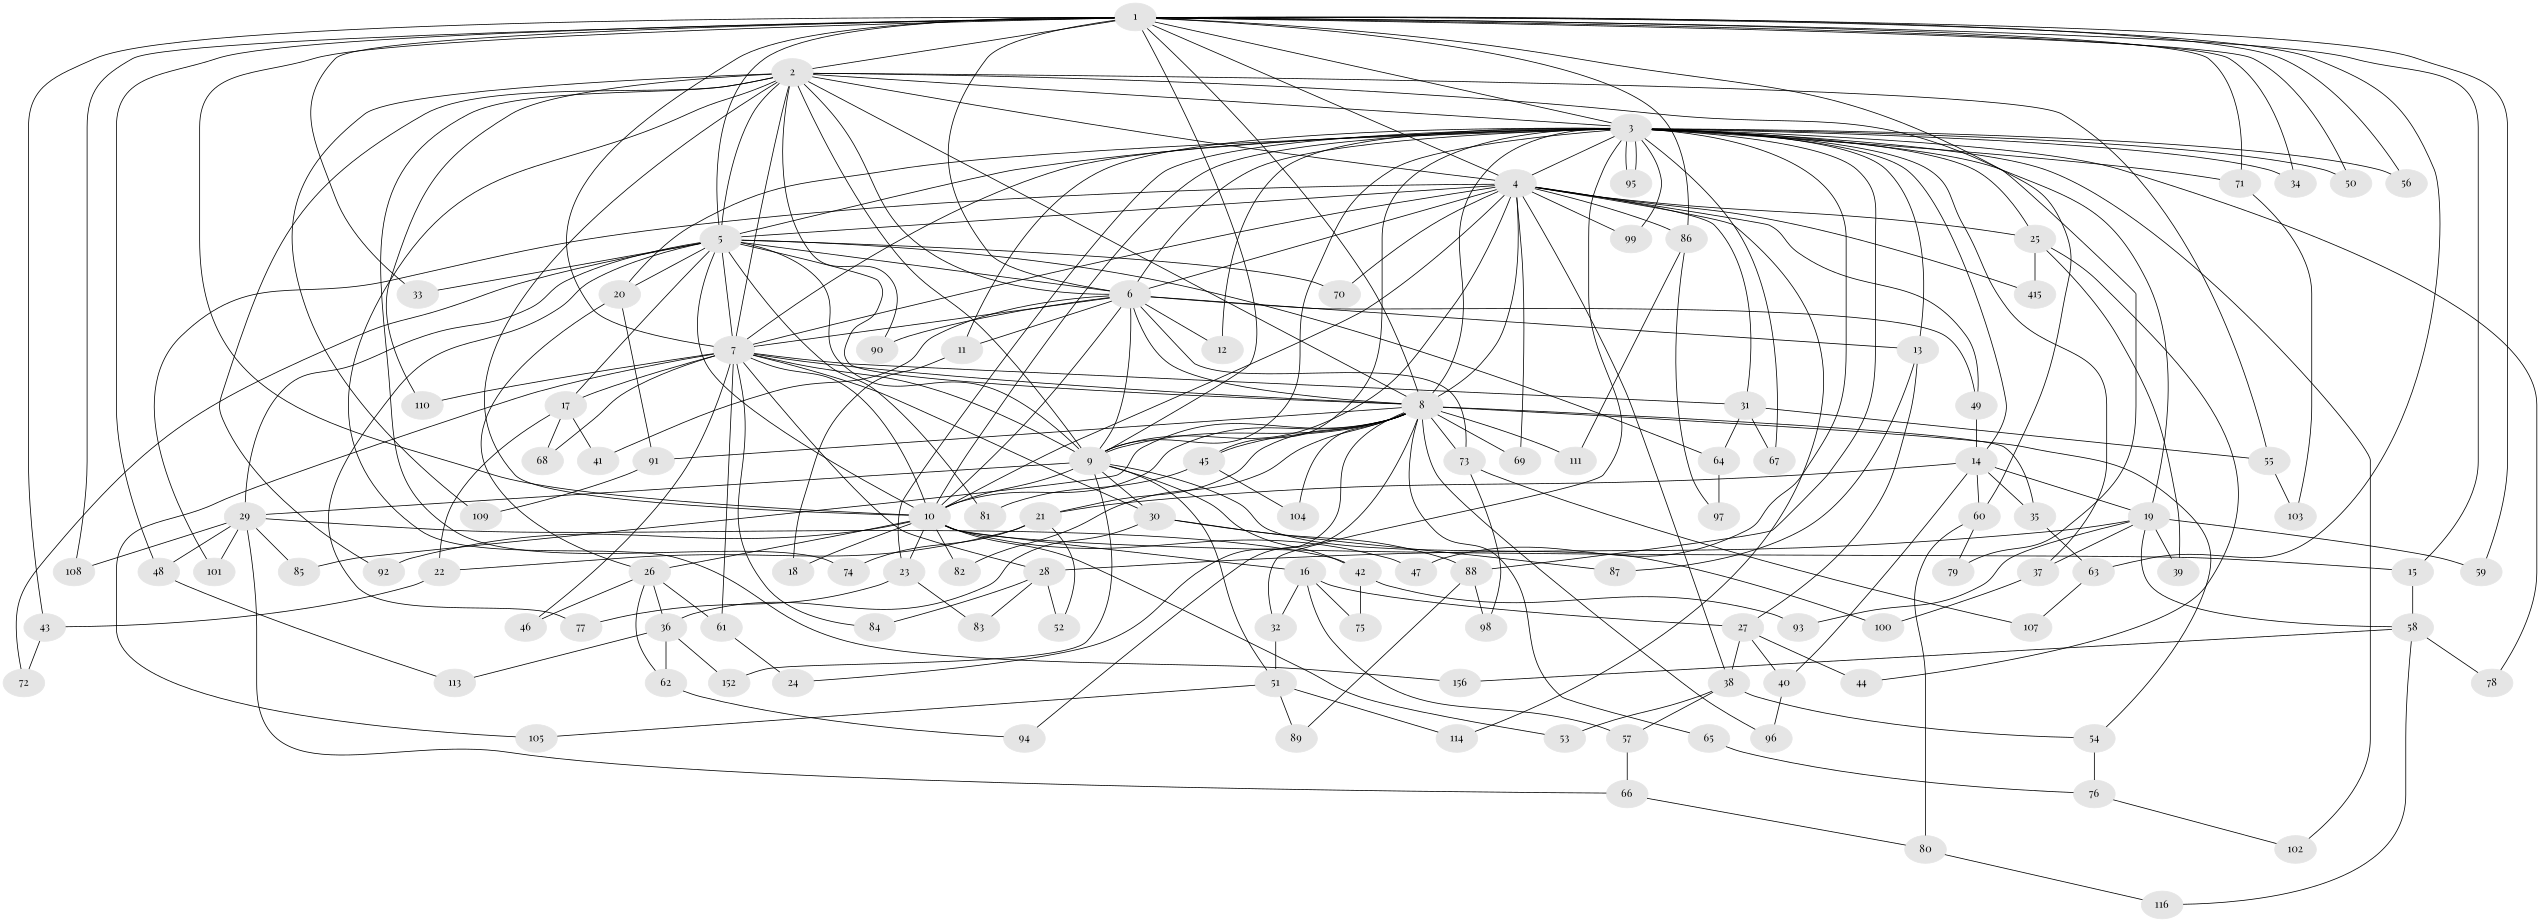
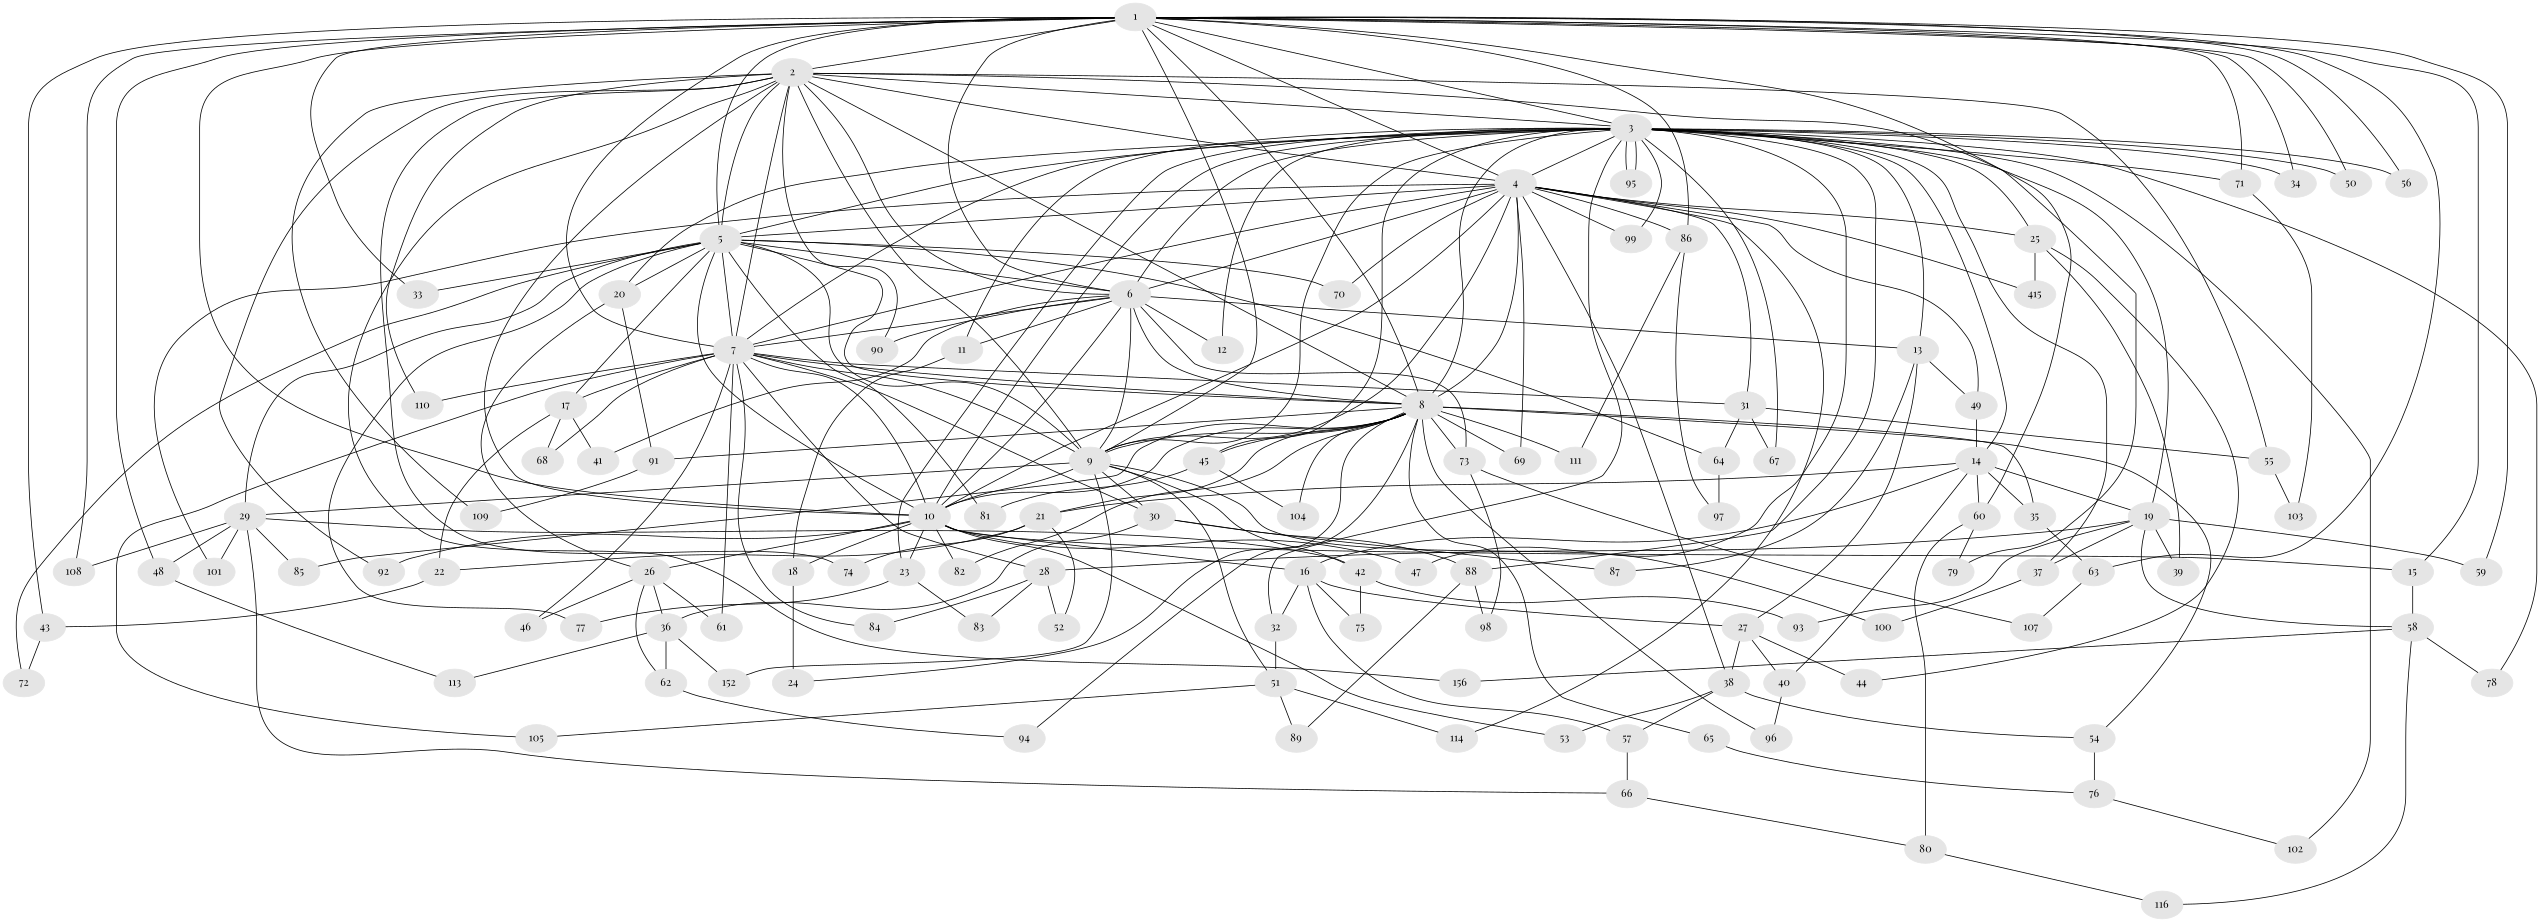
(1560, 309) -> (1947, 378)
none -> (1643, 541)
(757, 655) -> (793, 627)
